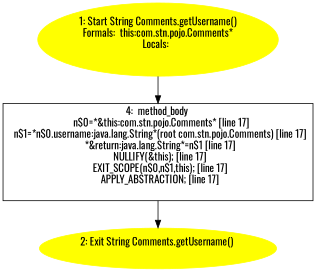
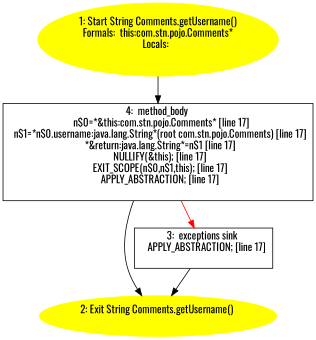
none -> (204, 248)
